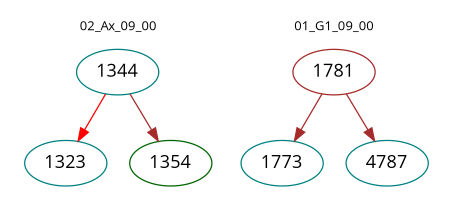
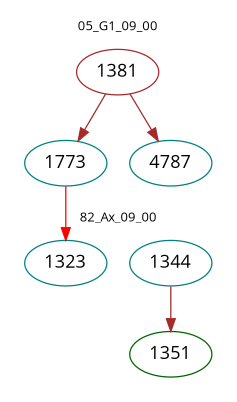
(118, 27) -> (118, 218)
(335, 27) -> (118, 27)
(334, 72) -> (118, 72)
(95, 112) -> (66, 214)
(171, 163) -> (171, 354)
